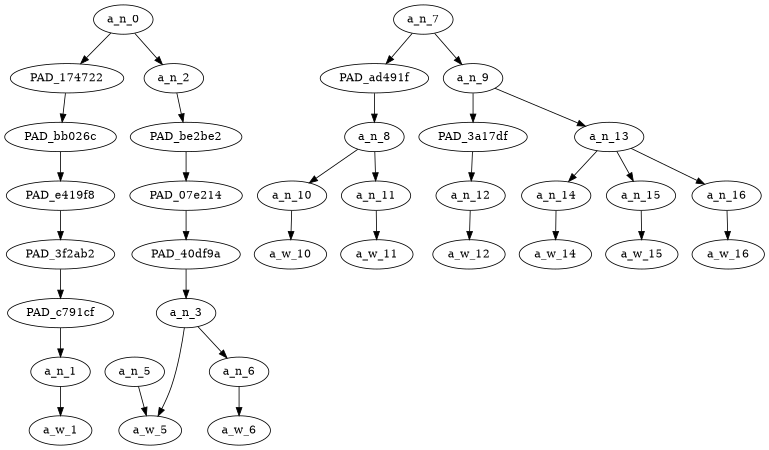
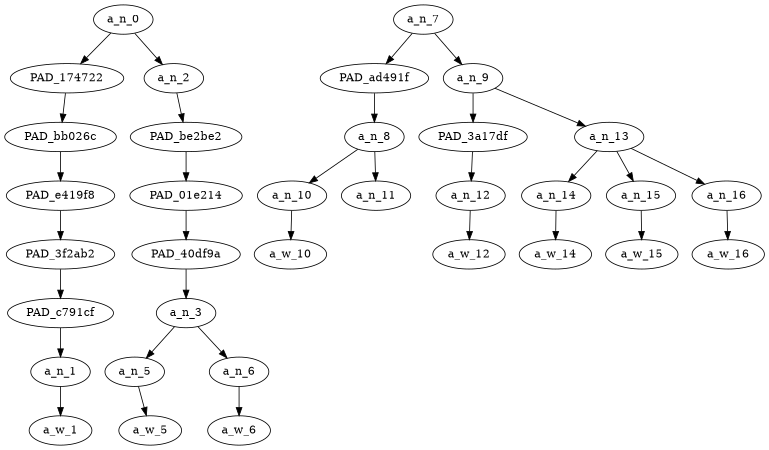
(186, 196) -> (186, 196)
(377, 254) -> none
(176, 369) -> (163, 339)
